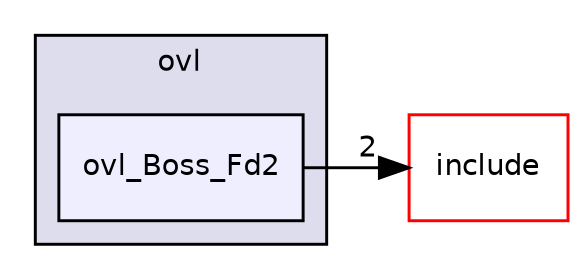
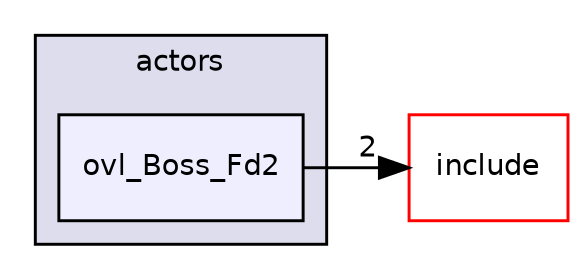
(181, 63) -> (181, 63)
